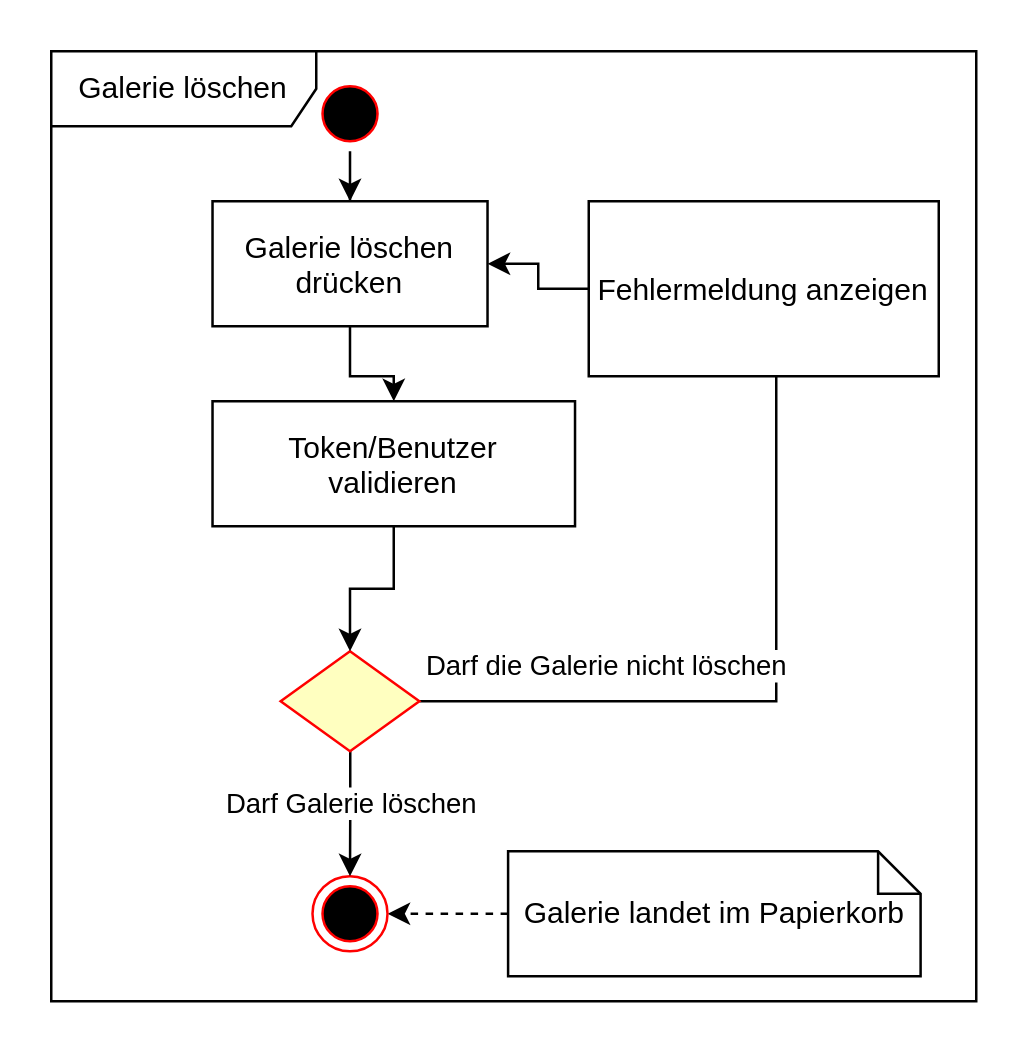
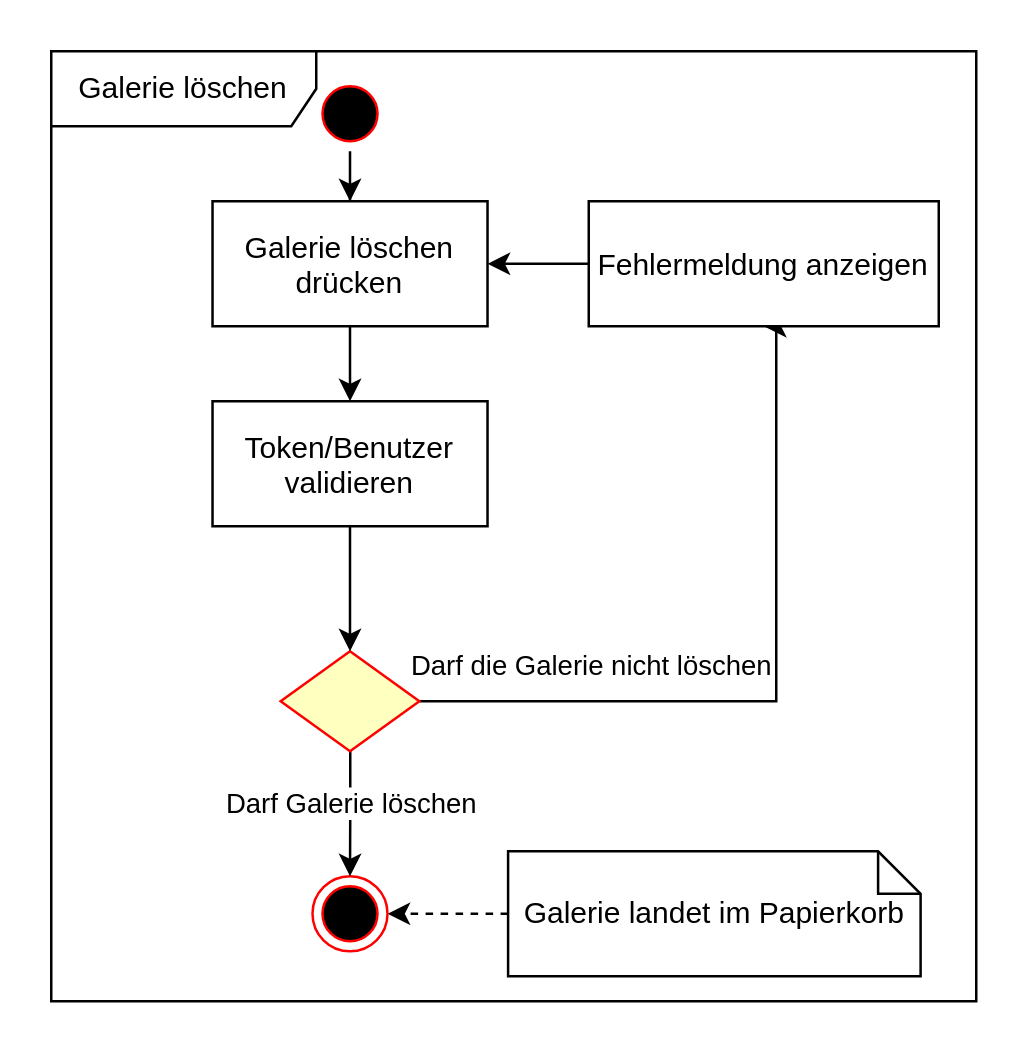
(764, 289) -> (764, 264)
(394, 464) -> (350, 464)
